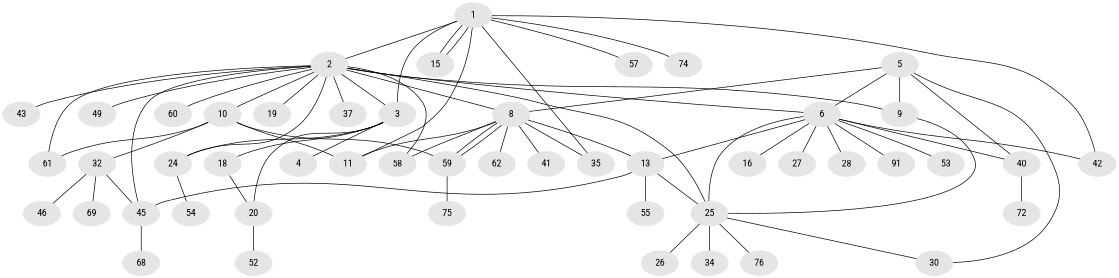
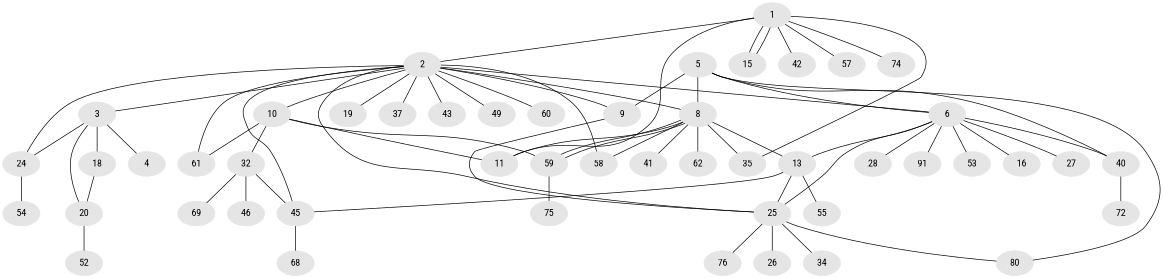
(412, 51) -> none
(948, 138) -> none
(934, 263) -> (1015, 263)
